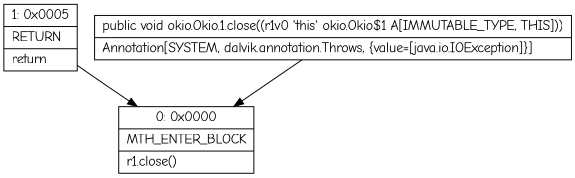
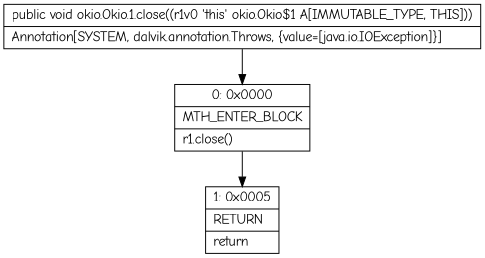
(103, 83) -> (242, 164)
